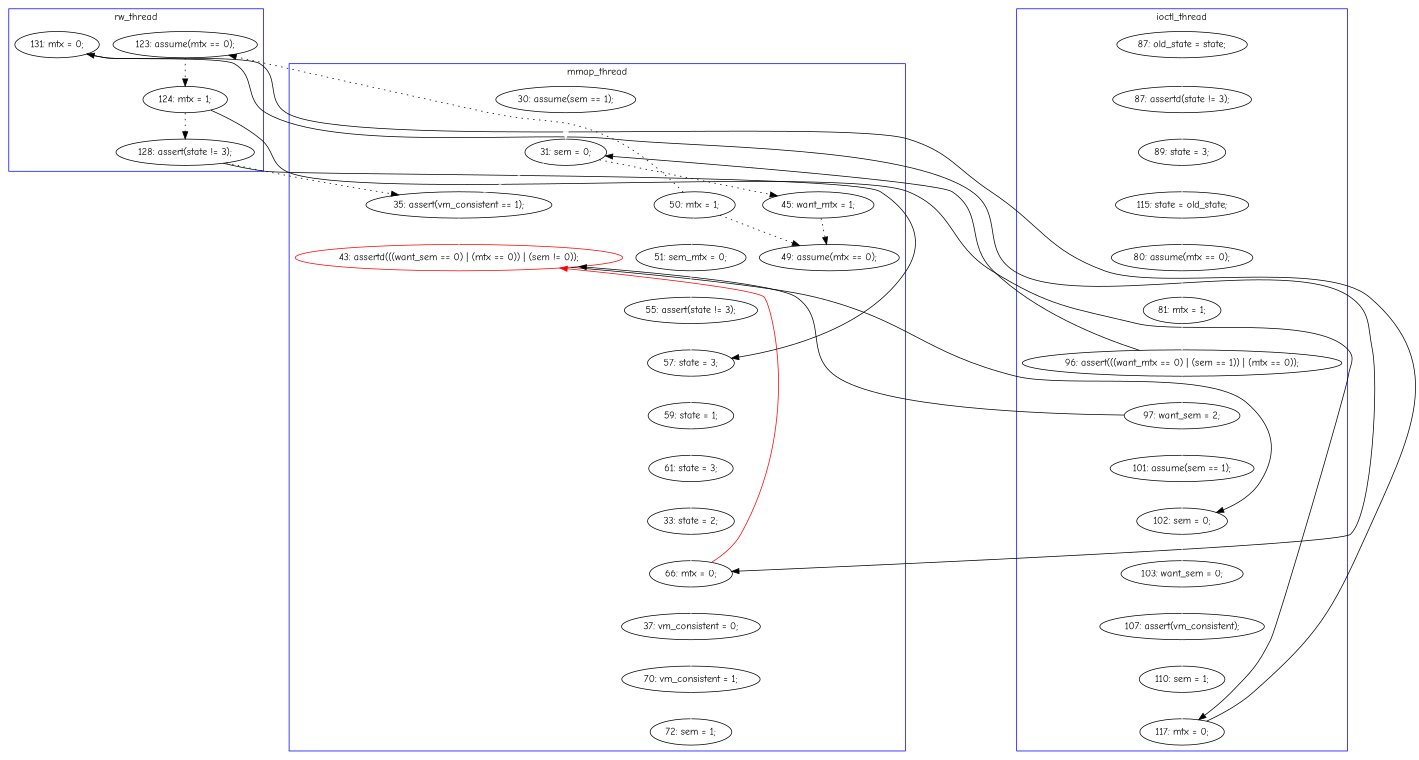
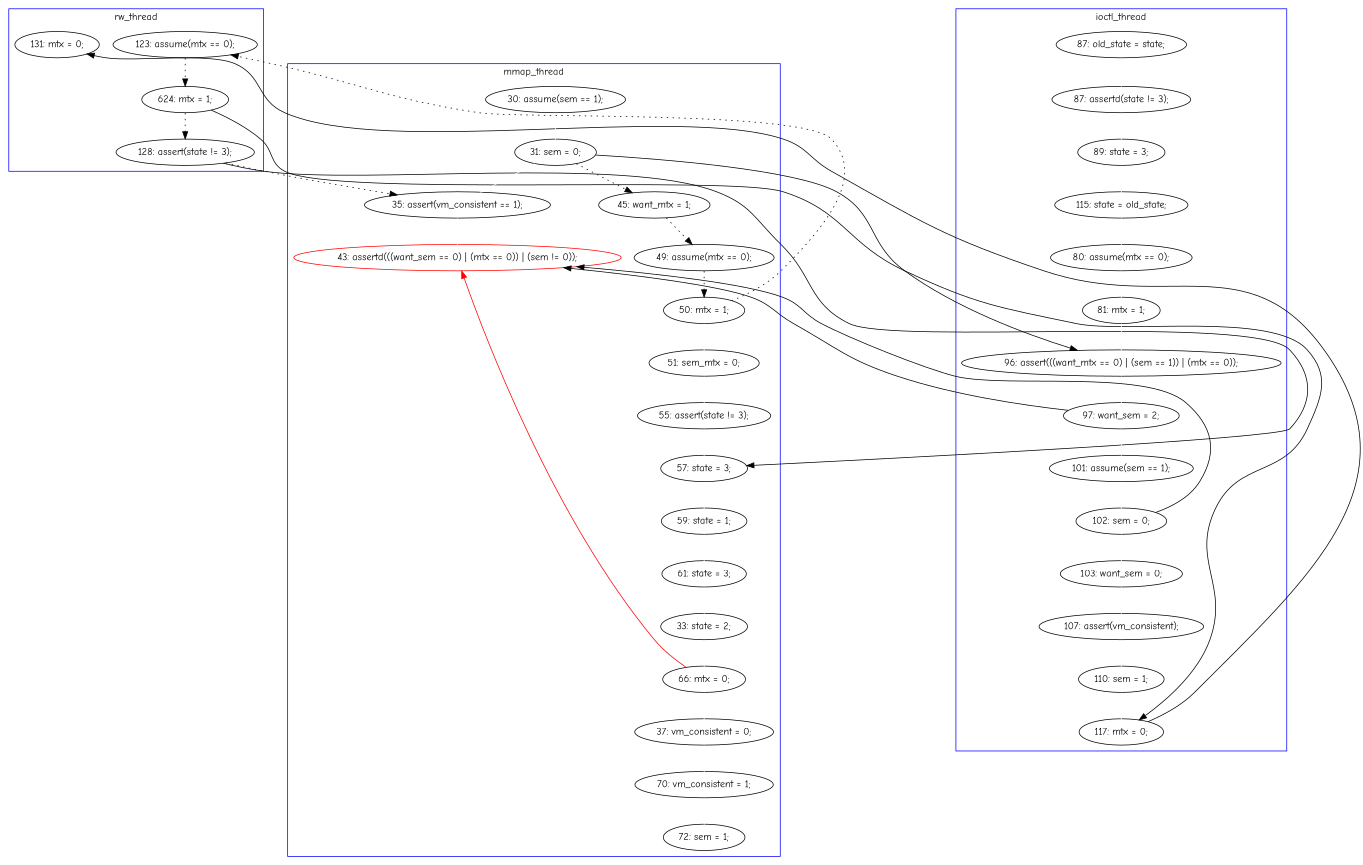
(185, 100) -> (185, 100)
(912, 184) -> (854, 205)
(756, 229) -> (704, 276)
(1104, 286) -> none
(972, 362) -> (949, 374)
